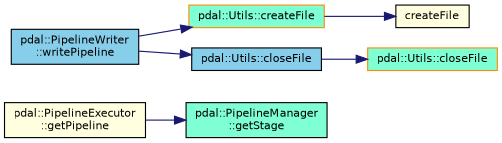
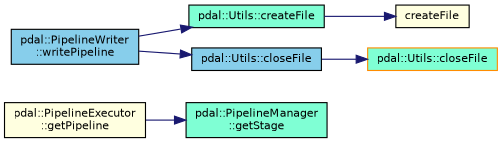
(257, 16) -> (257, 16)
